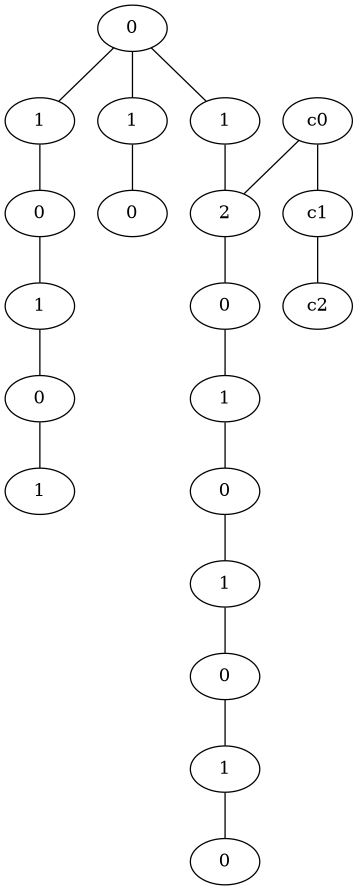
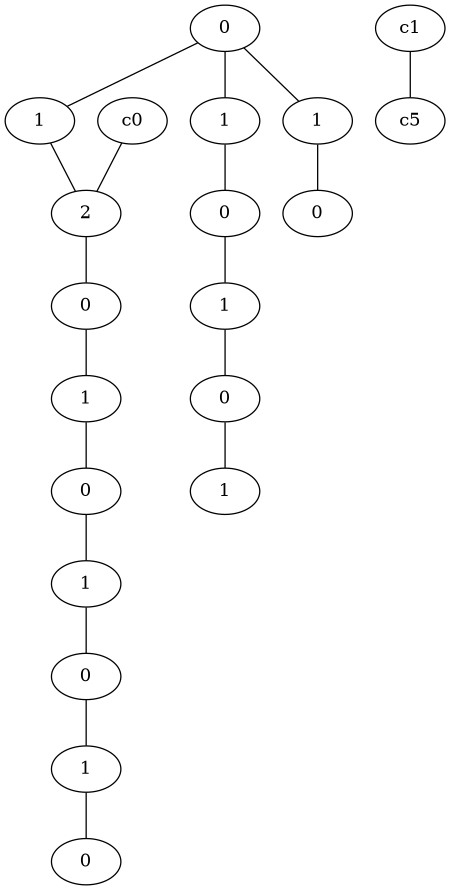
(318, 167) -> none
(318, 306) -> (410, 121)
